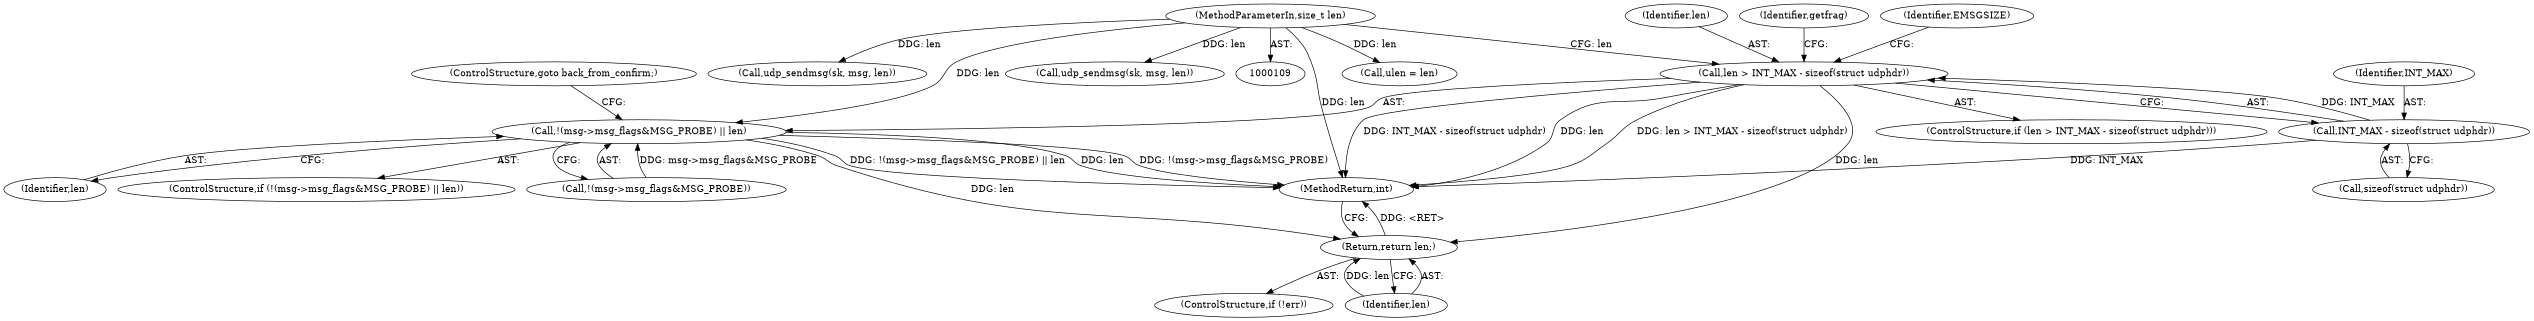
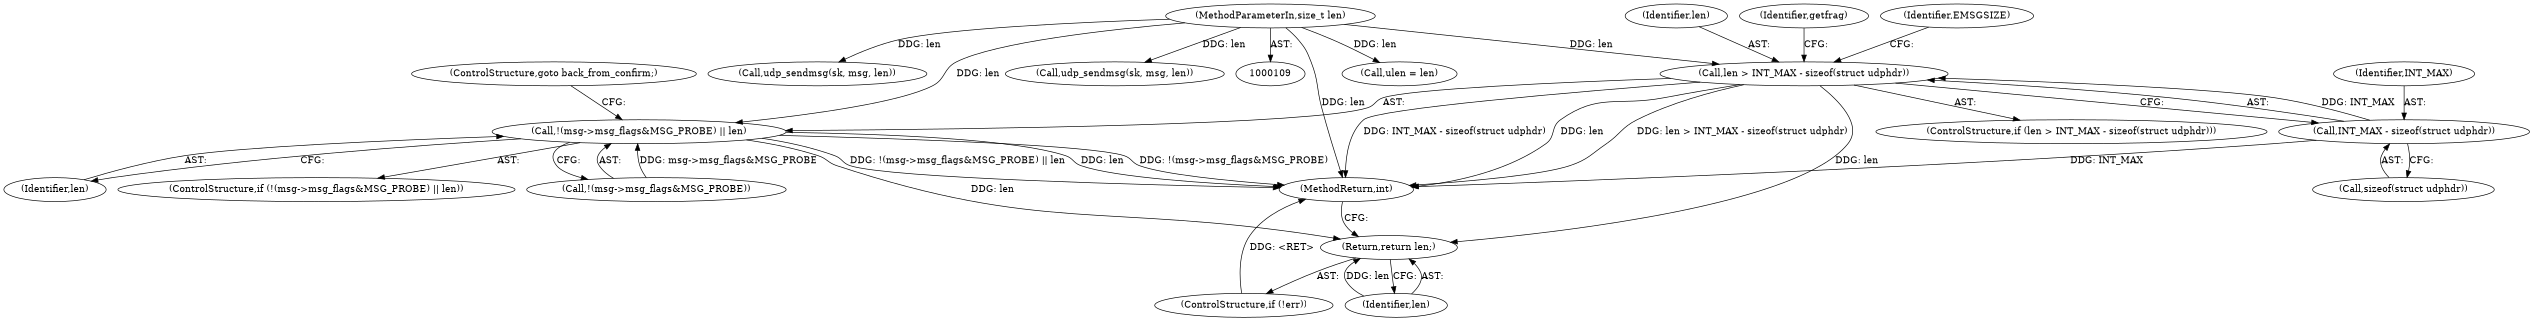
(1591, 45) -> (1591, 45)
(1378, 220) -> (1250, 235)
